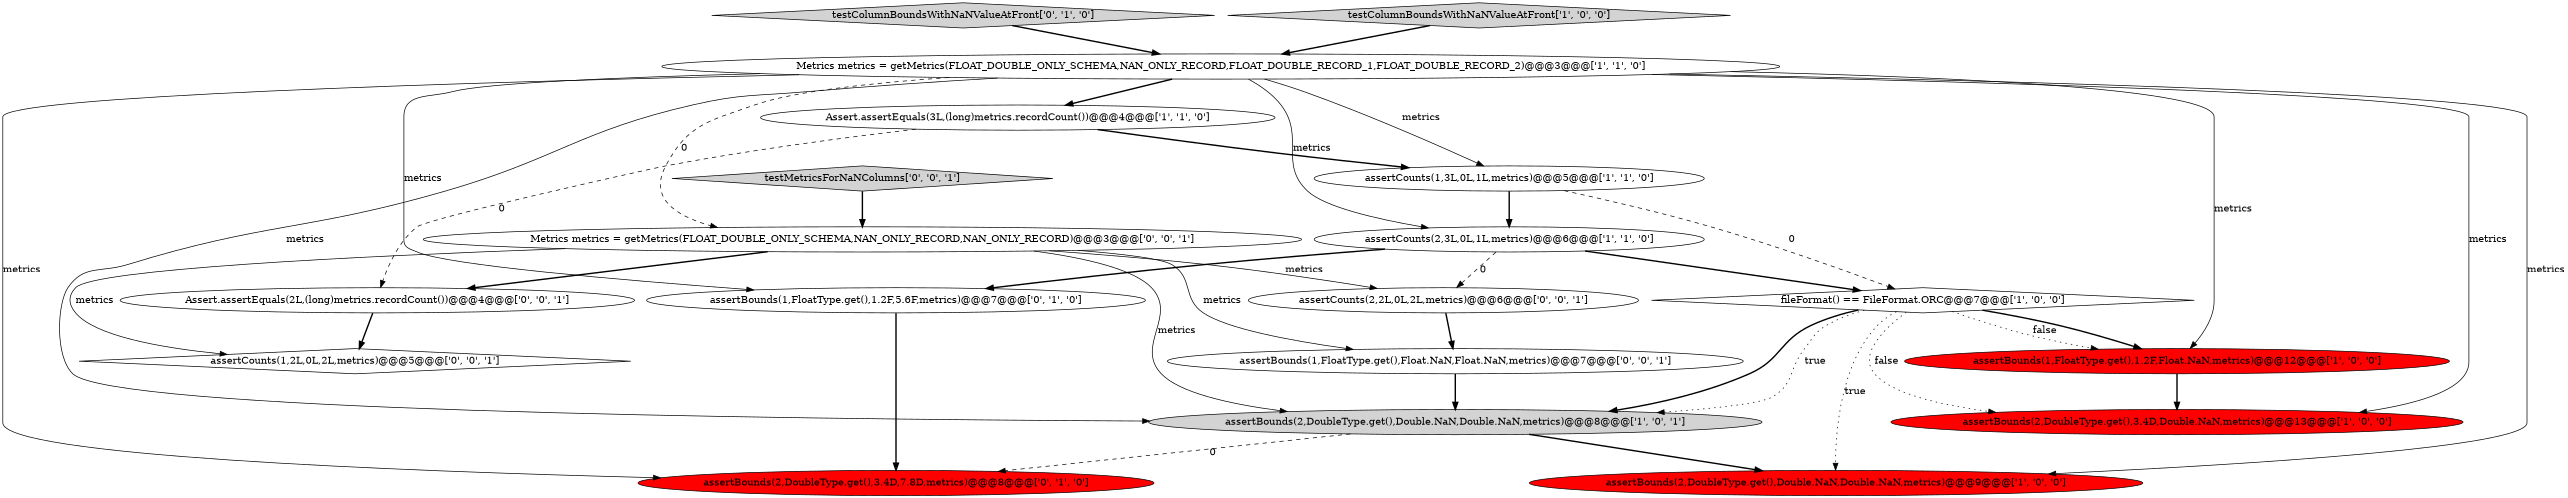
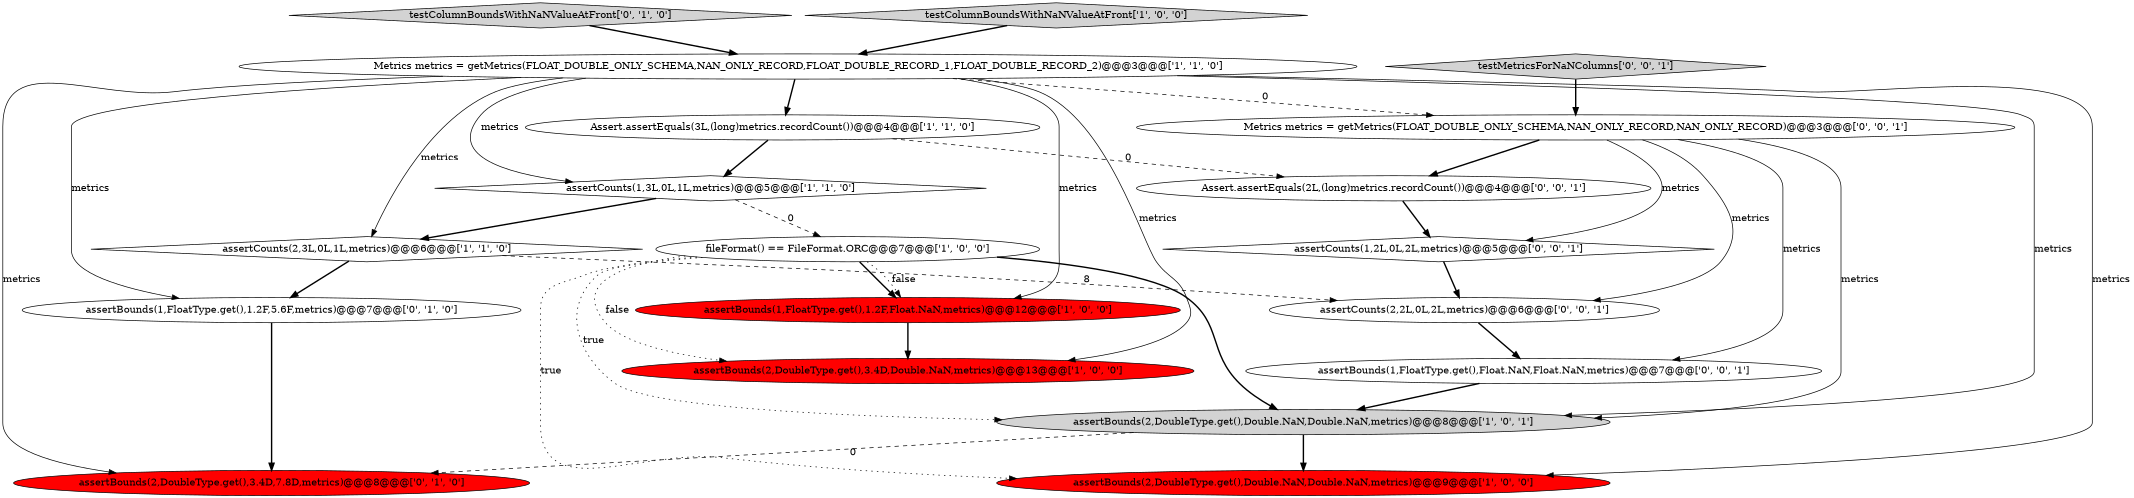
(1509, 178) -> (710, 188)
(1509, 239) -> (367, 249)
(1483, 270) -> (1087, 280)
(1719, 270) -> none
none -> (1450, 276)
(1923, 300) -> (848, 249)
